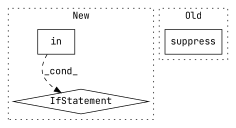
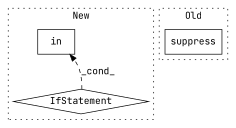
(43, 74) -> (80, 74)
